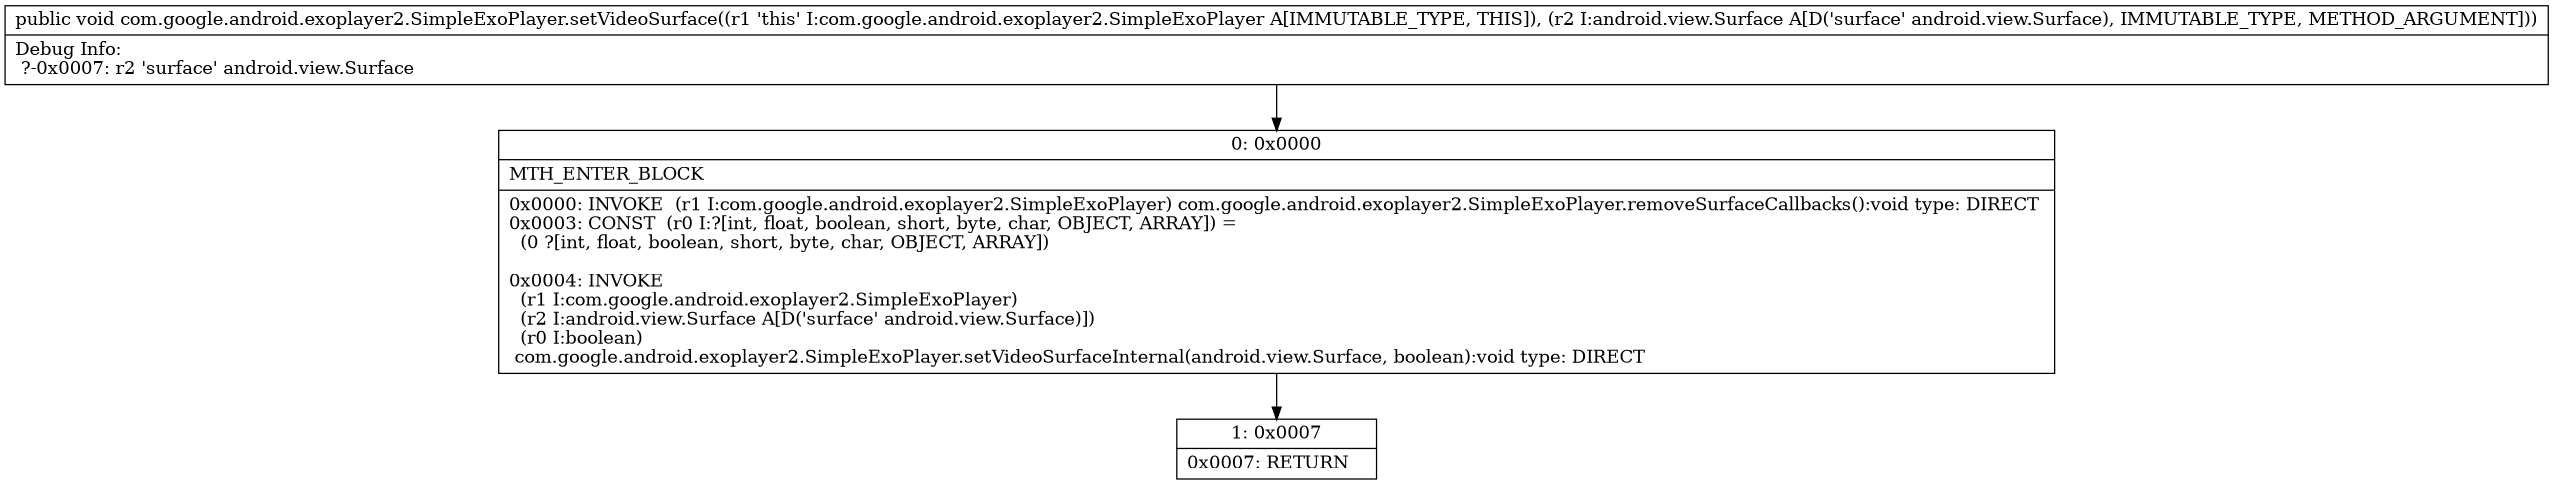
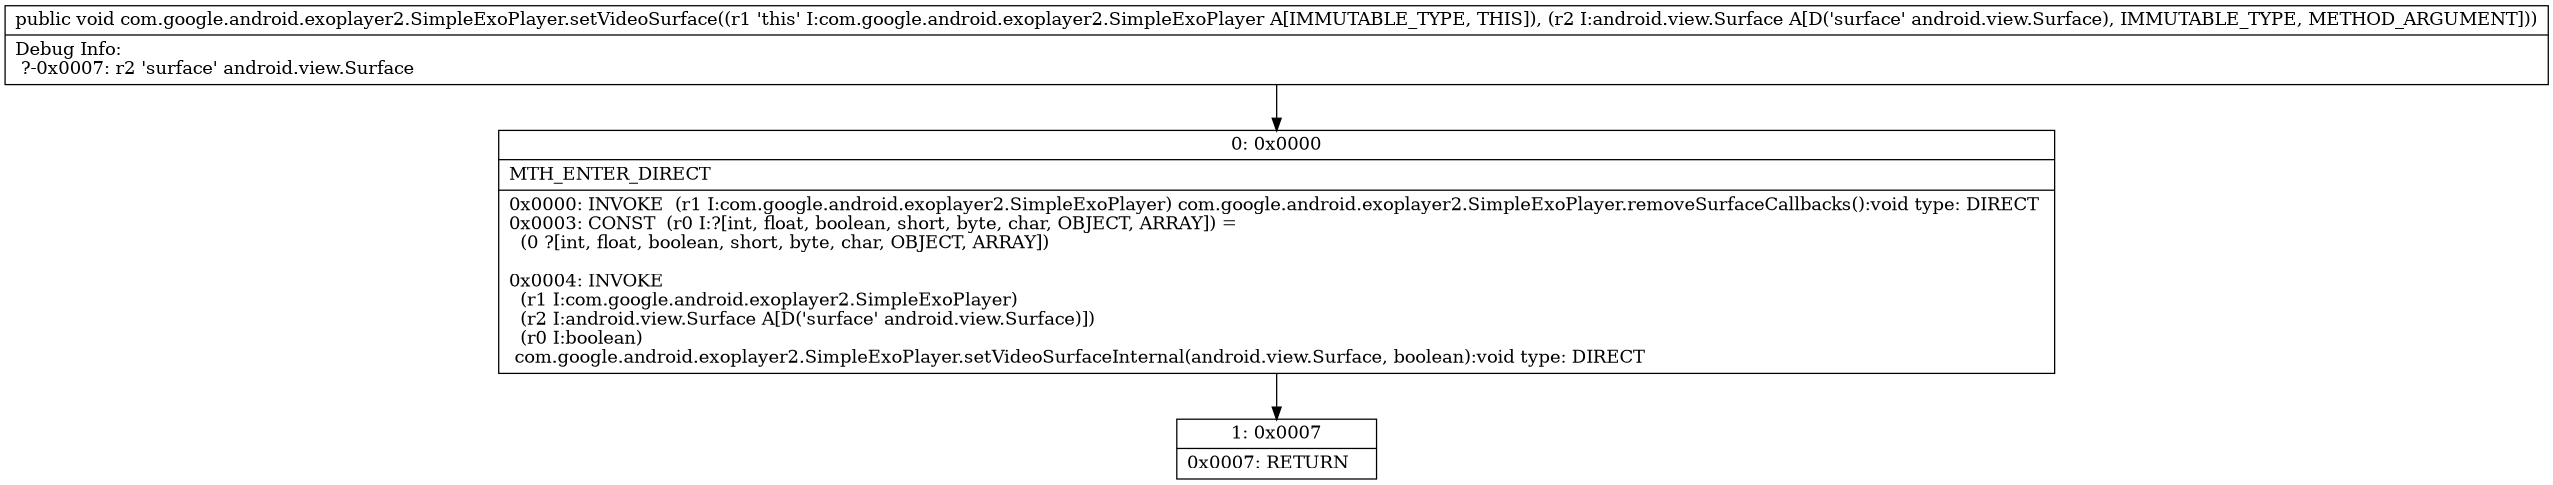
(607, 174) -> (610, 174)
